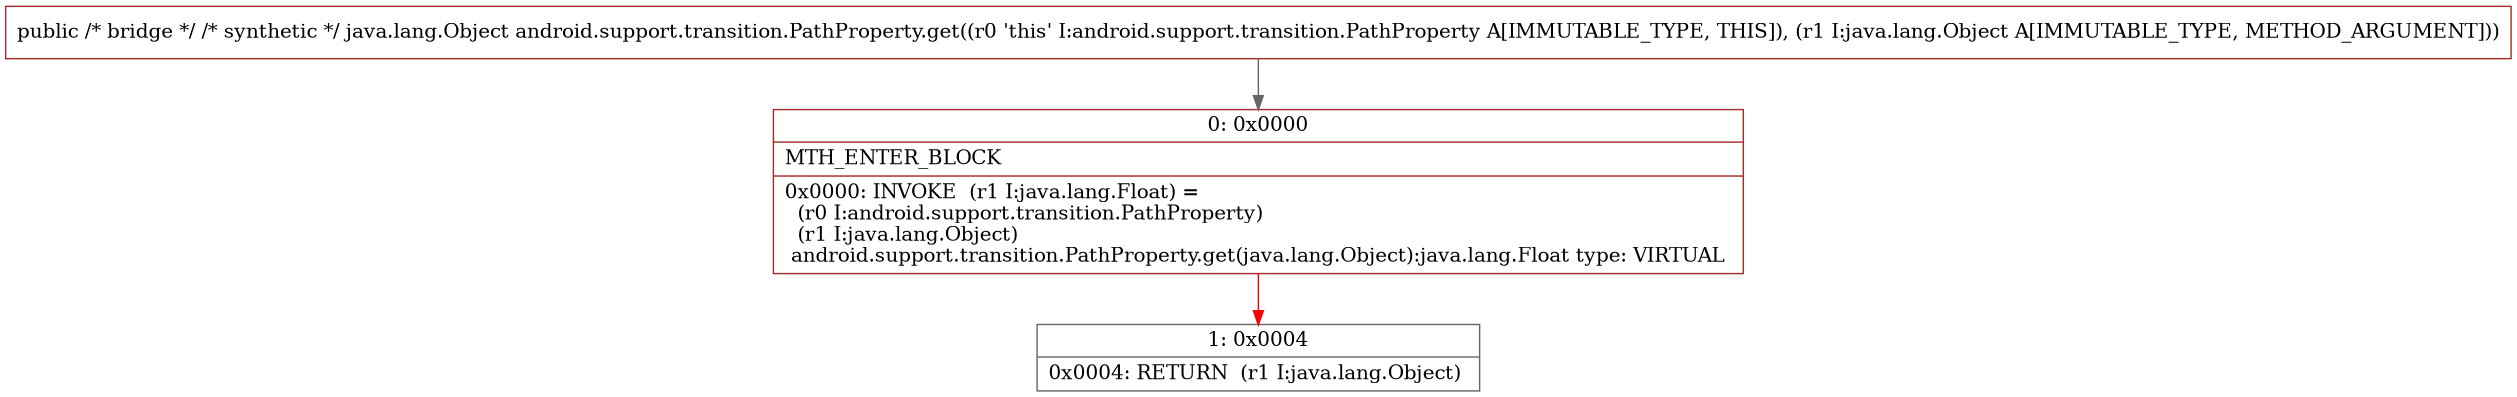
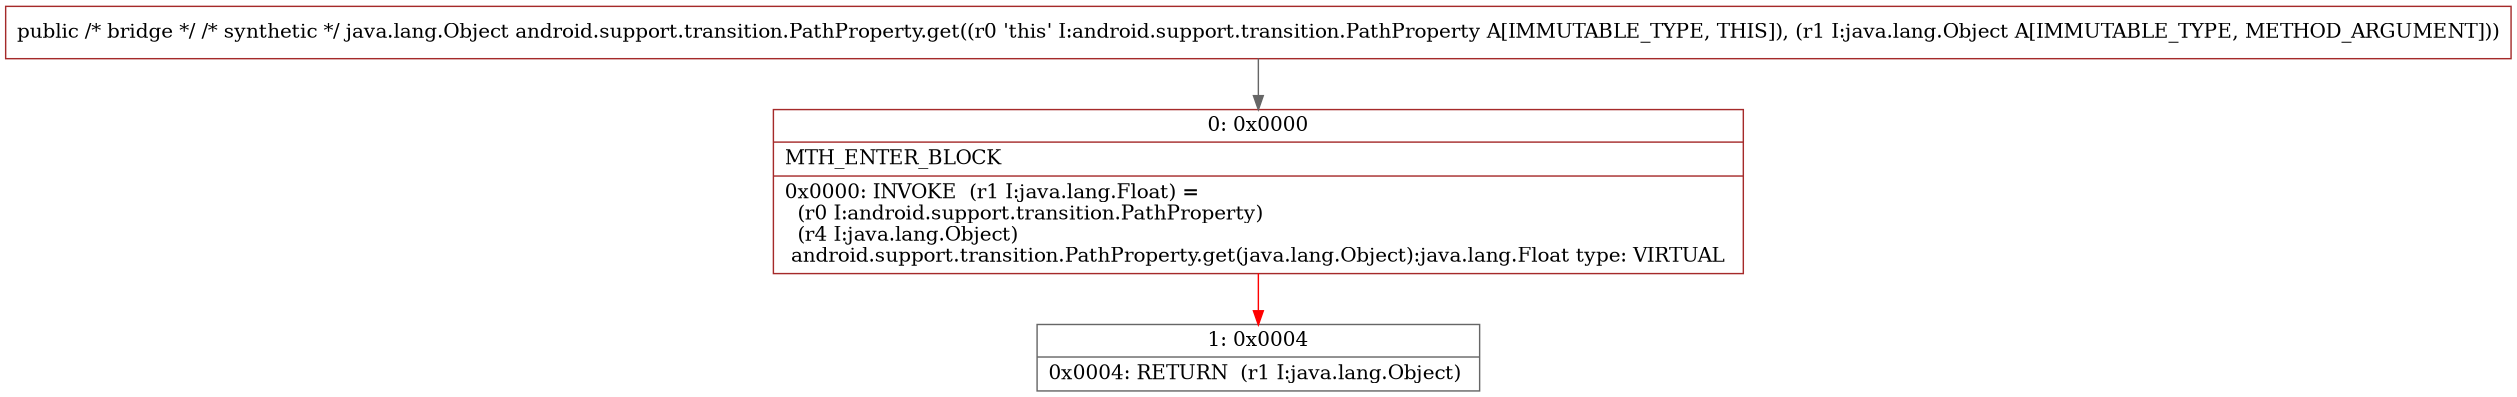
(902, 235) -> (902, 235)
